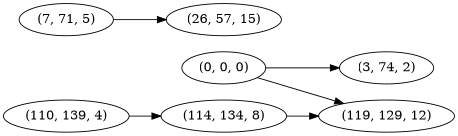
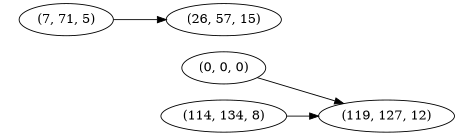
(387, 68) -> none
(66, 116) -> none
(387, 116) -> (387, 116)
